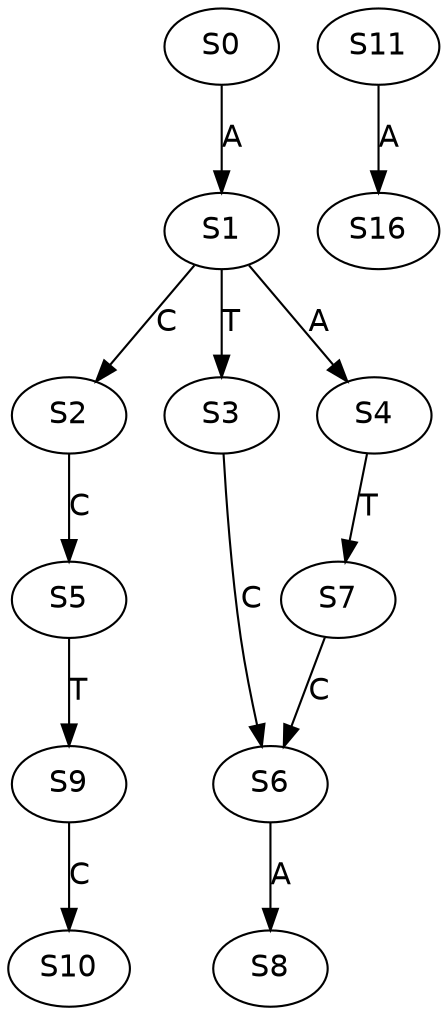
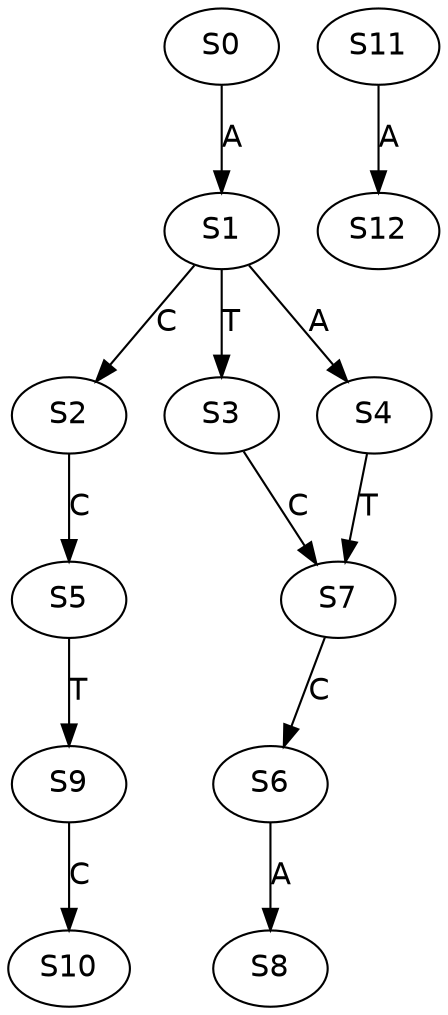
(379, 231) -> (379, 231)
(235, 590) -> (274, 499)
